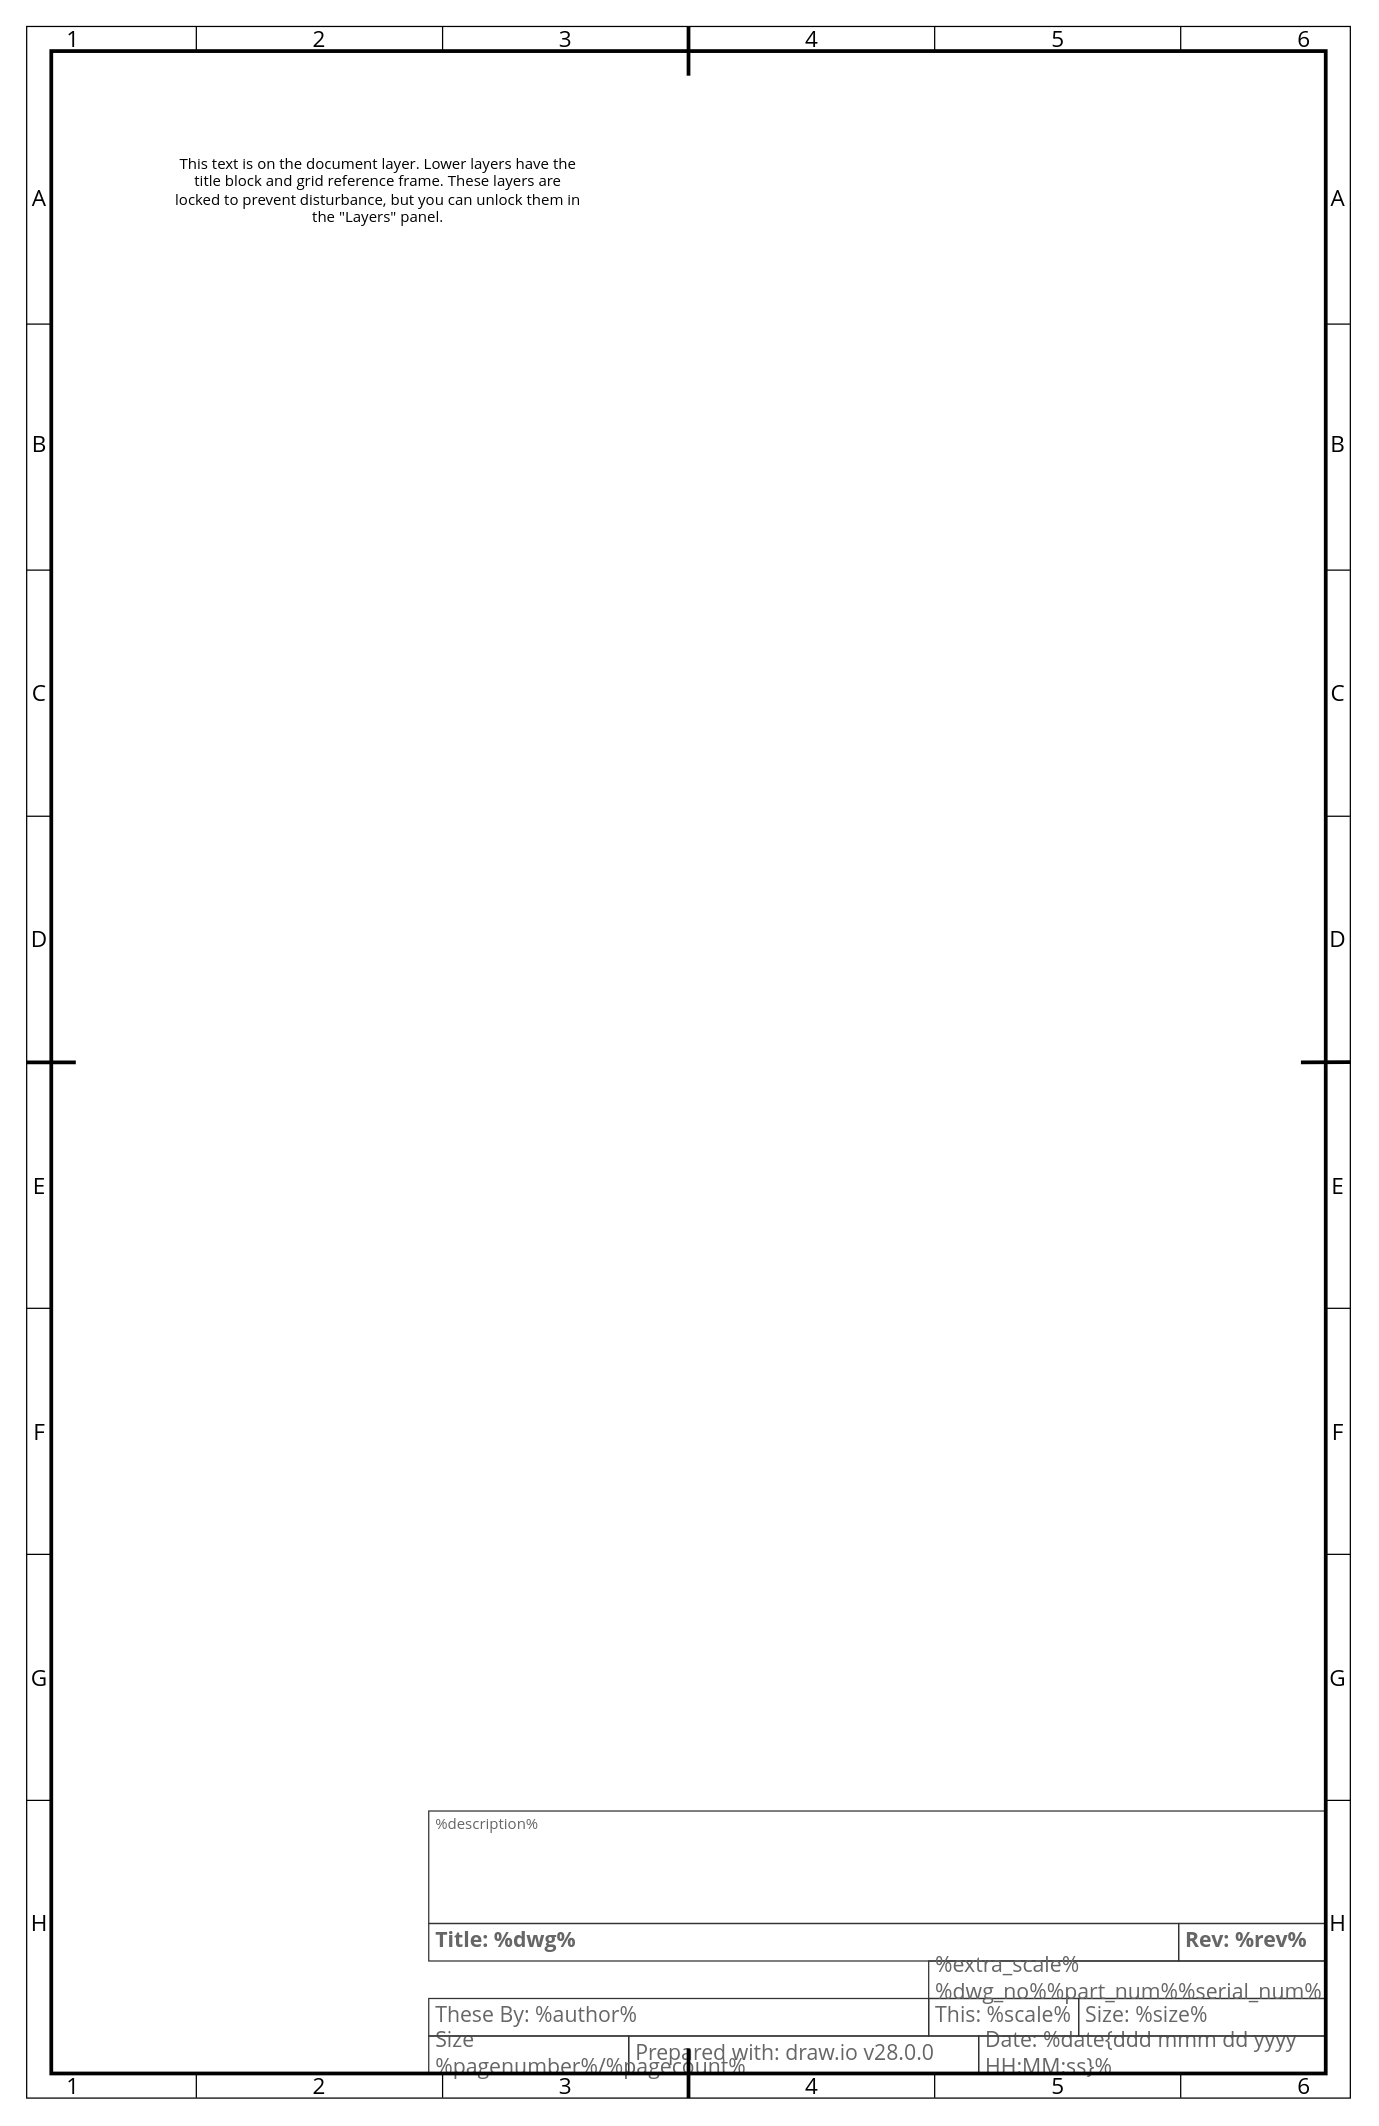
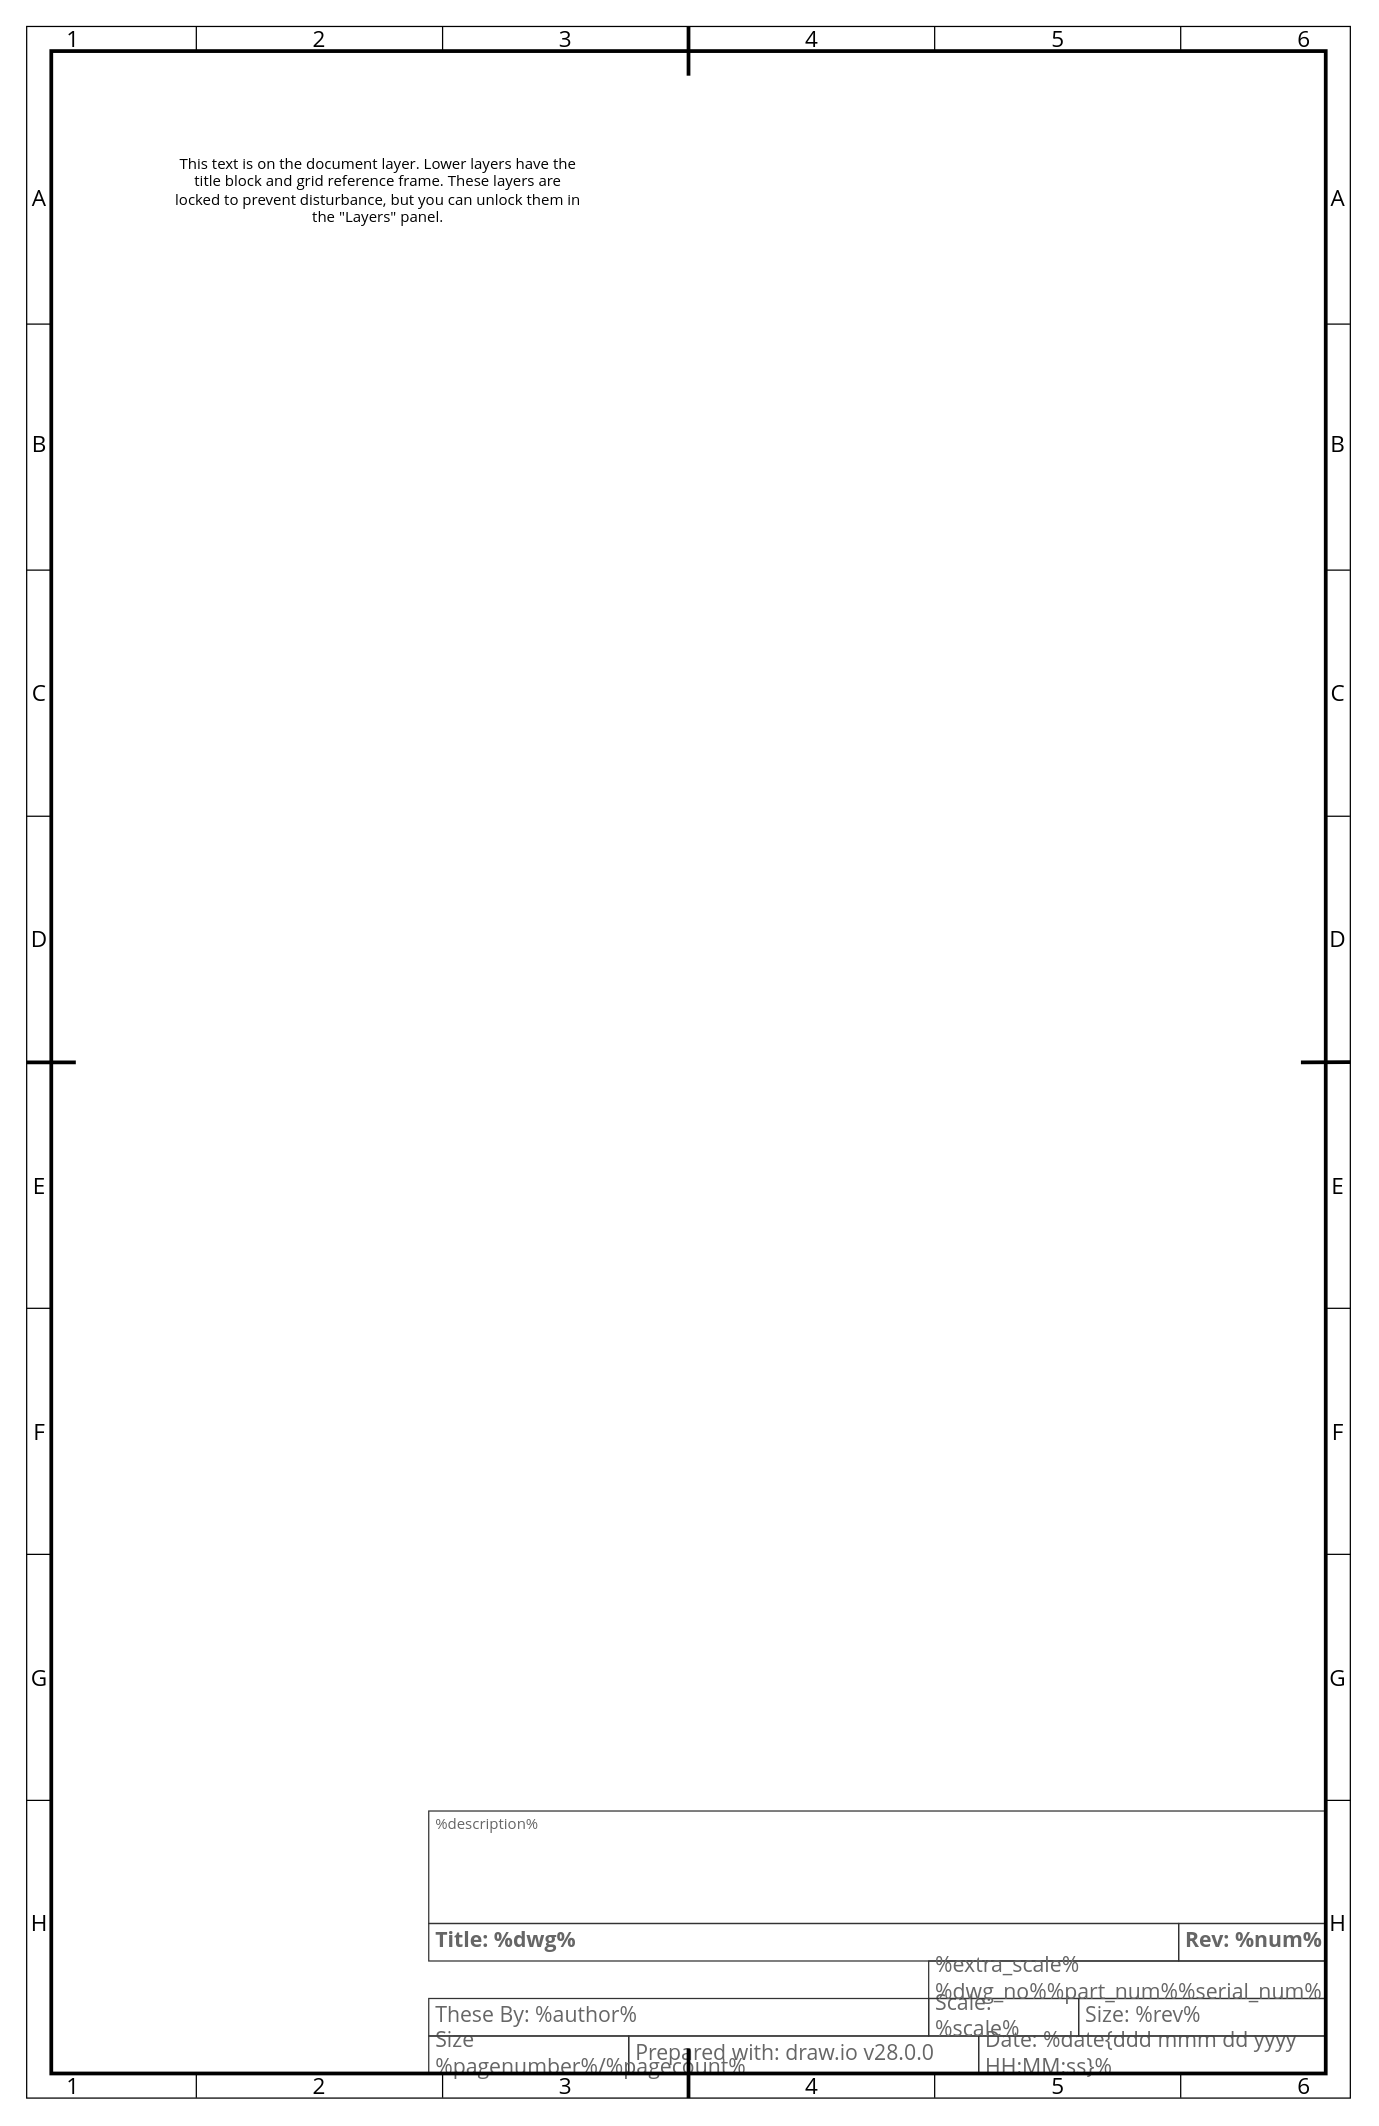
(1240, 1941) -> (1240, 1941)
(1002, 2016) -> (1007, 2016)
(1146, 2016) -> (1143, 2016)
